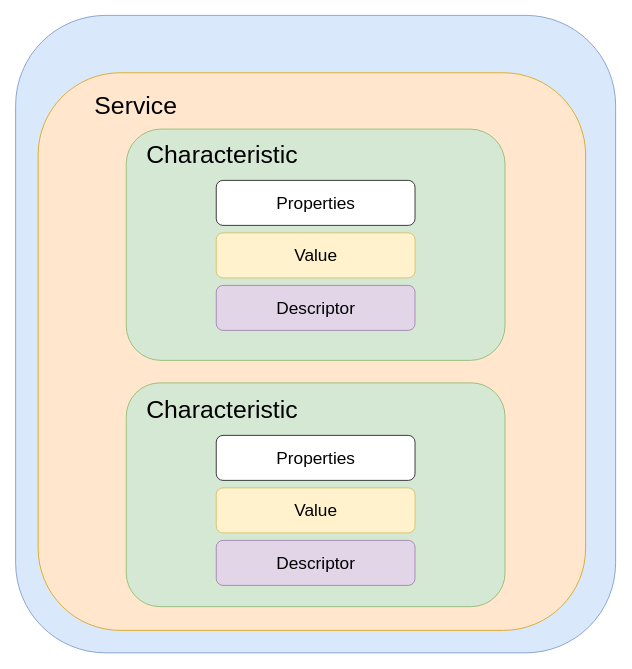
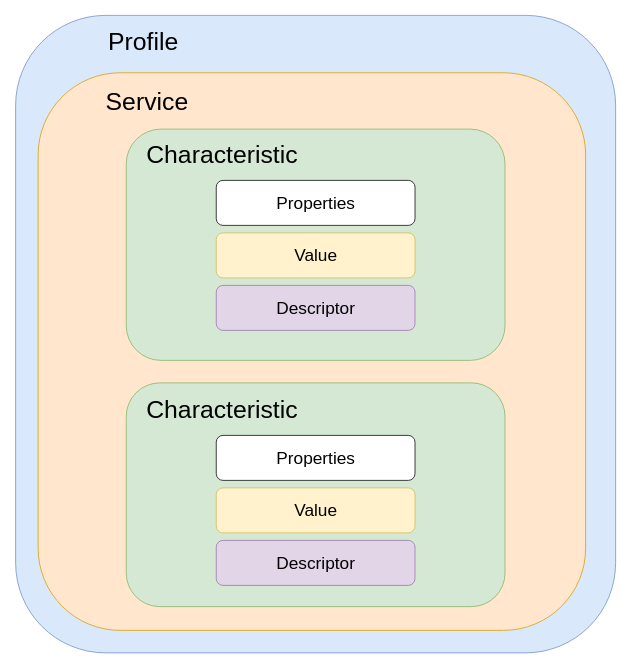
none -> (143, 42)
(135, 105) -> (147, 102)
